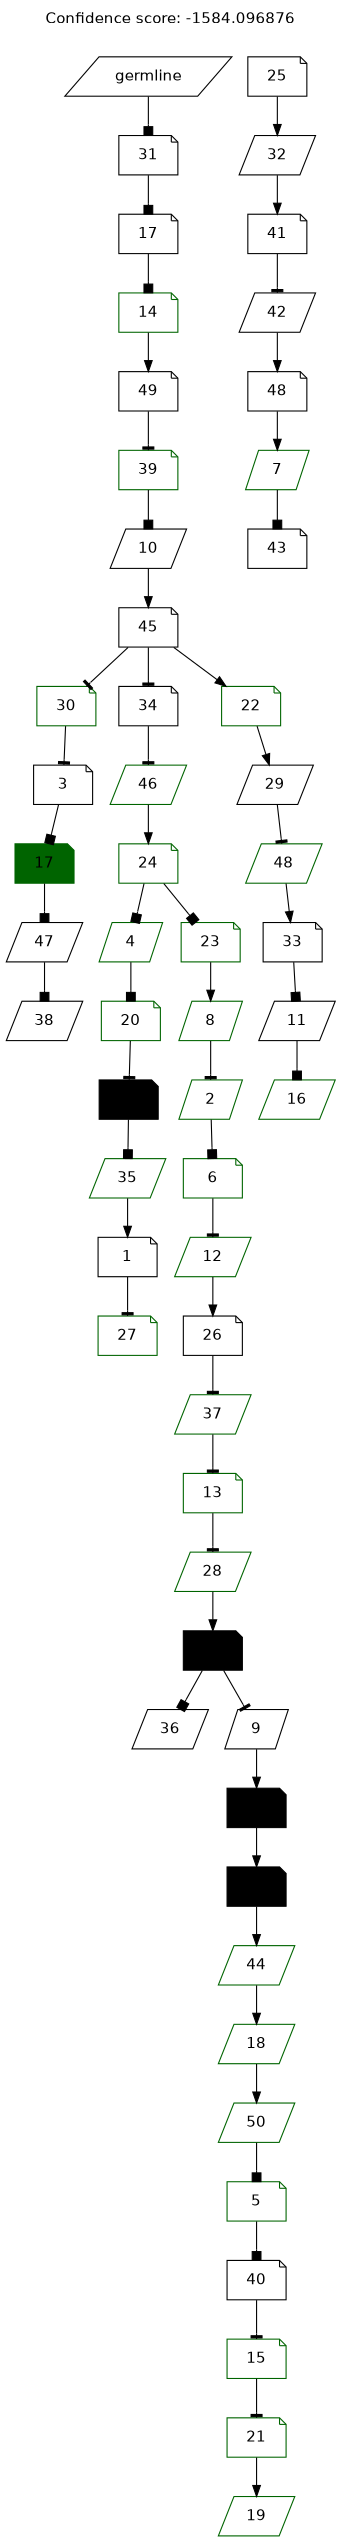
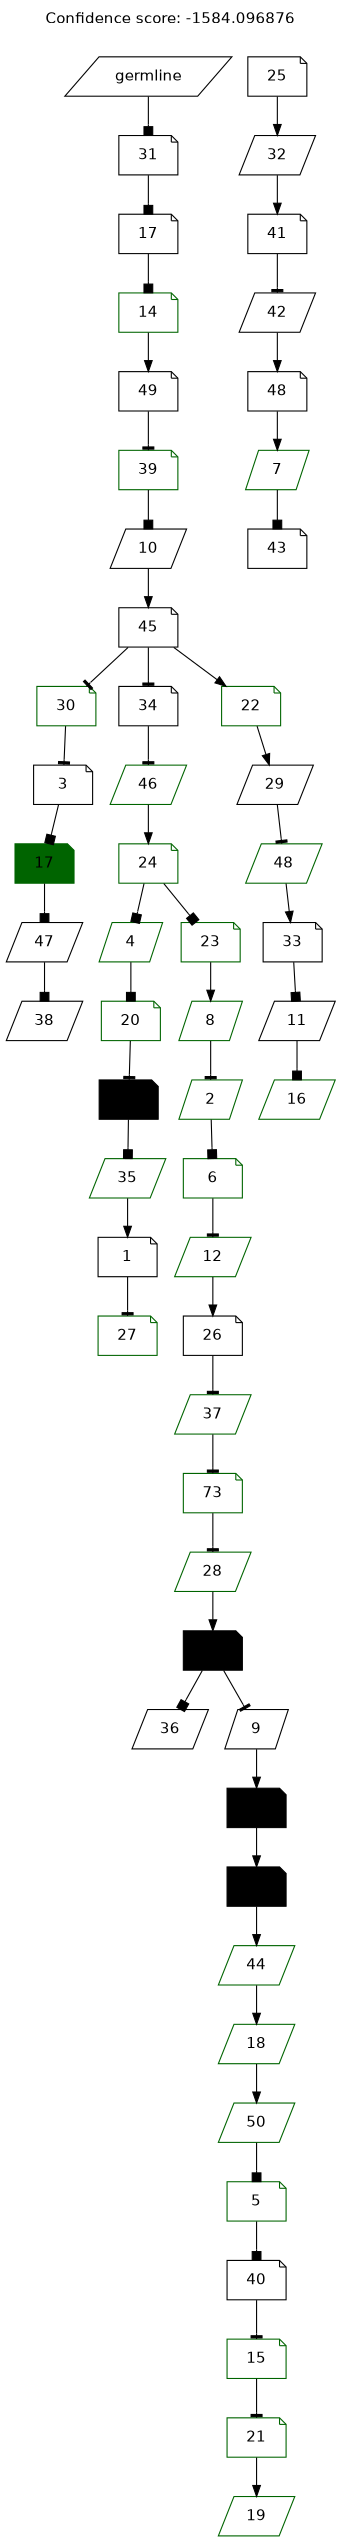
(213, 1493) -> (213, 1493)
